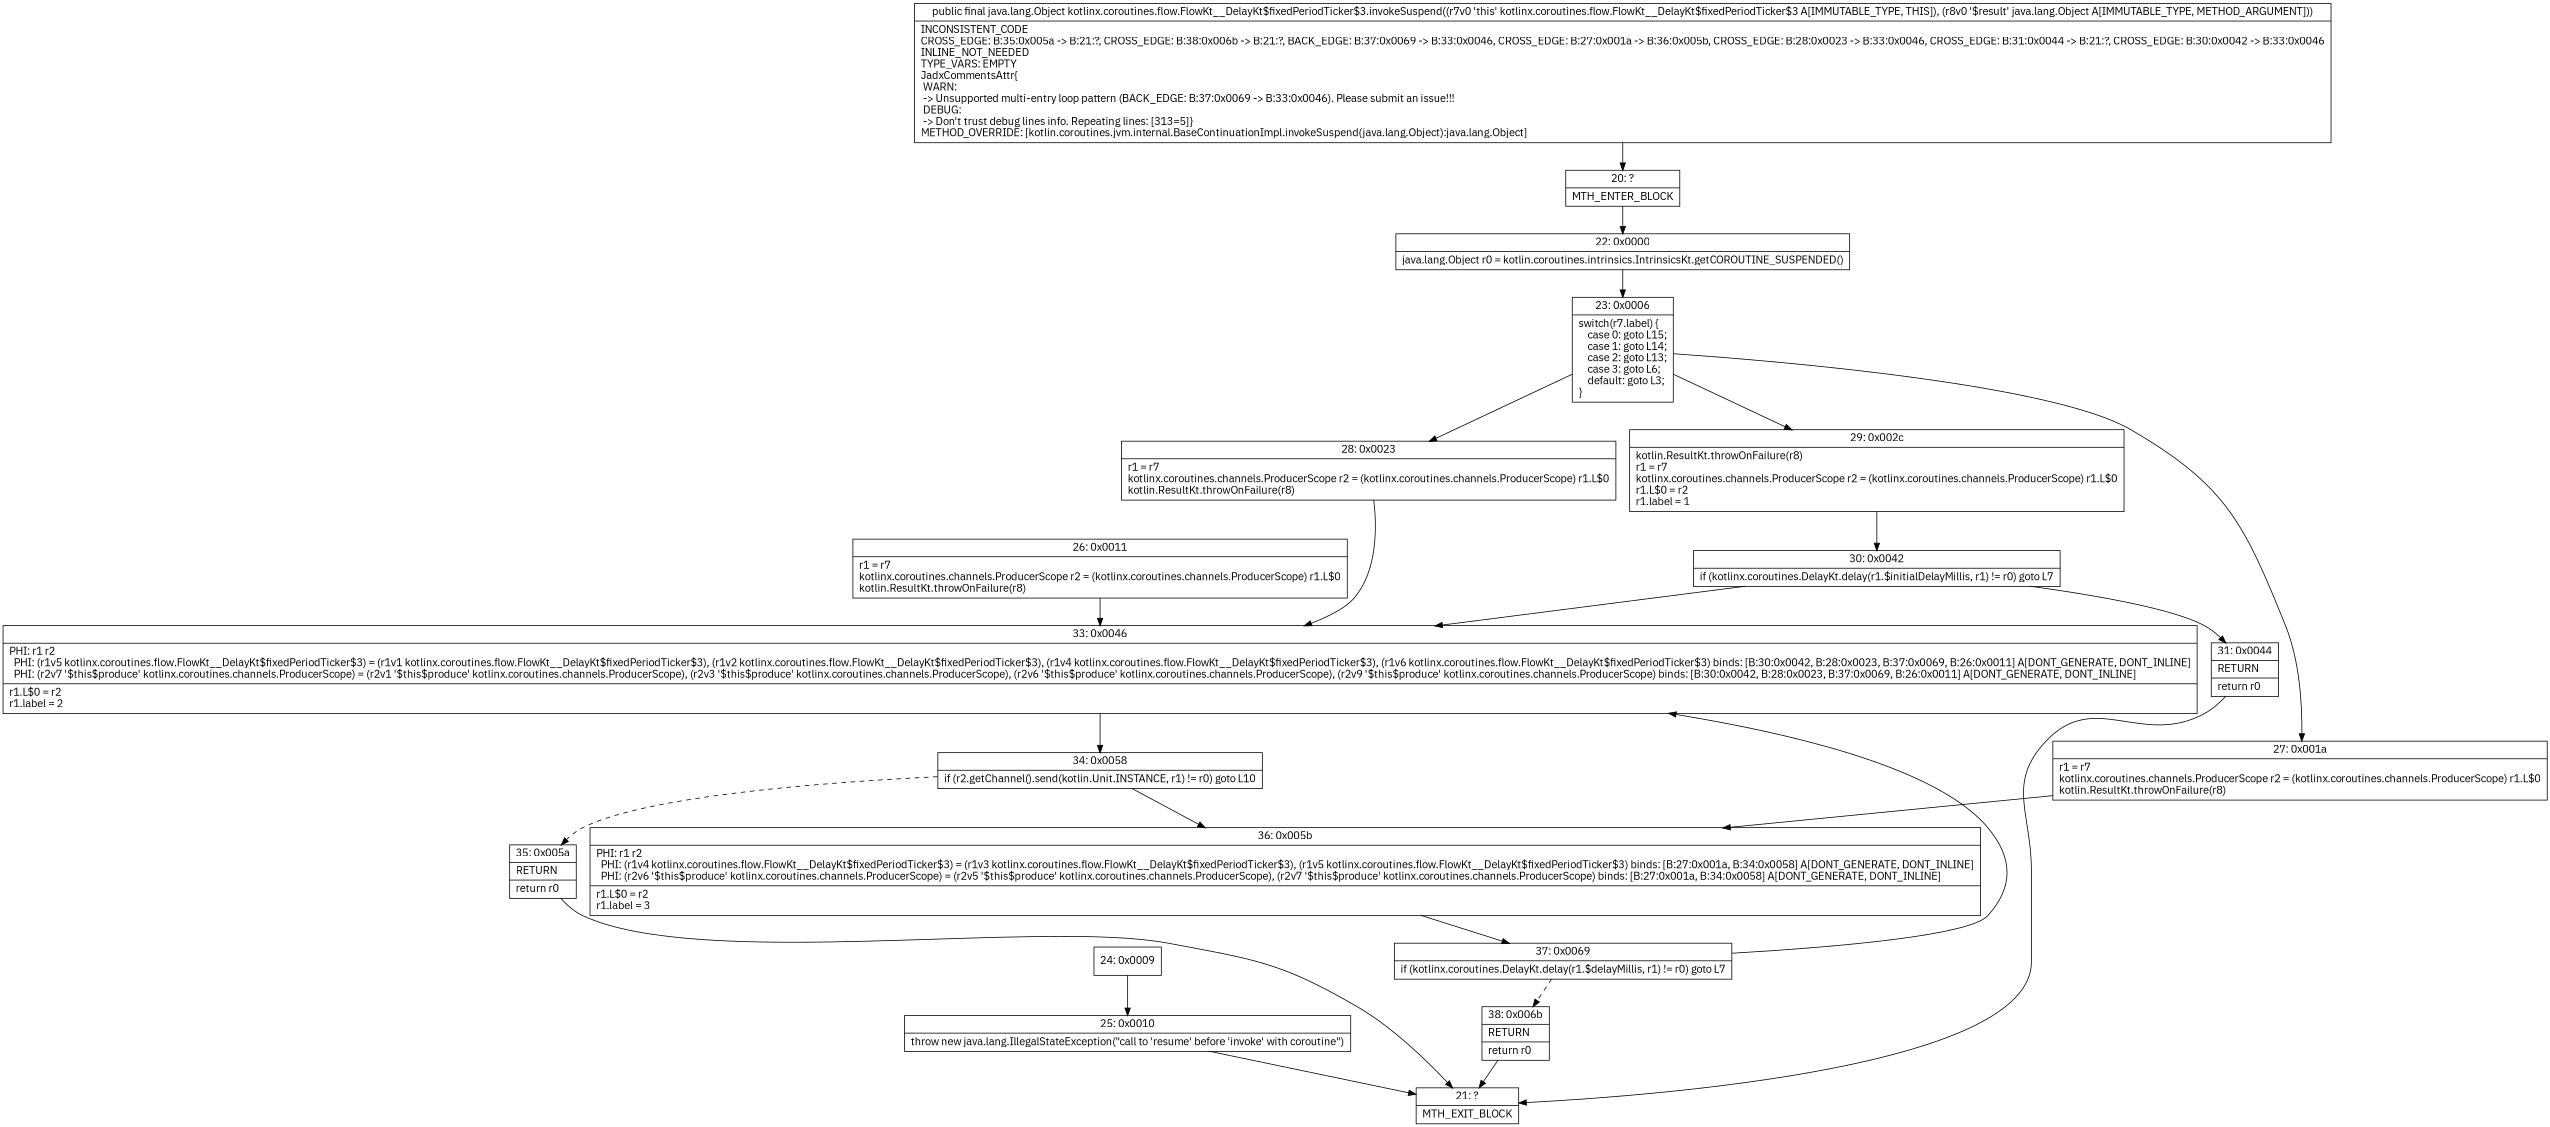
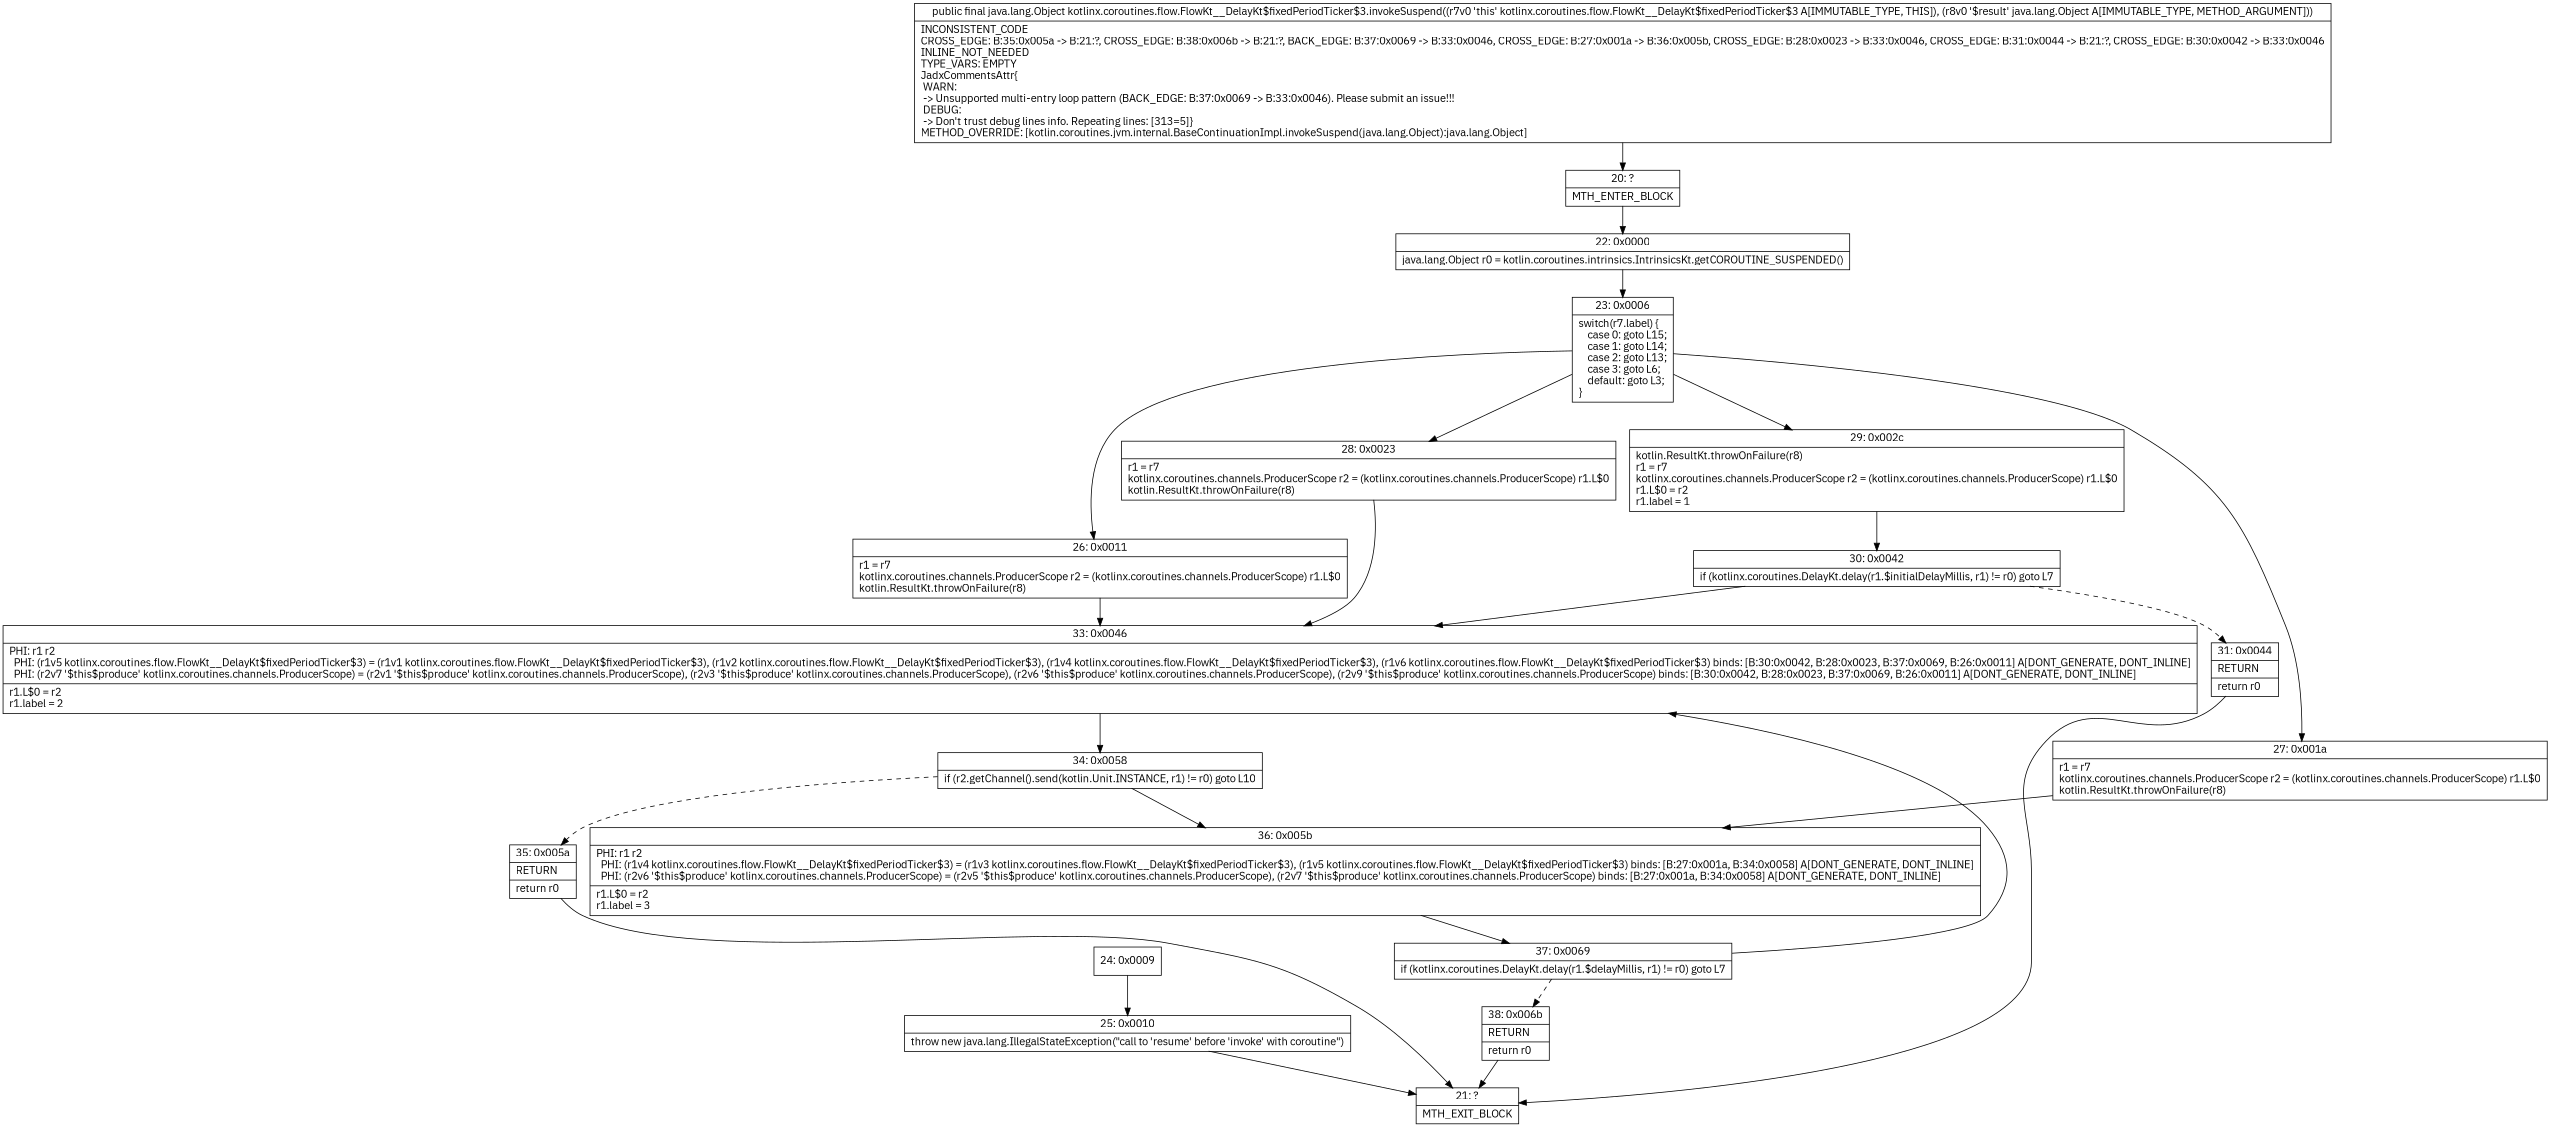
none -> (1284, 372)
(2128, 603) -> (2128, 603)
